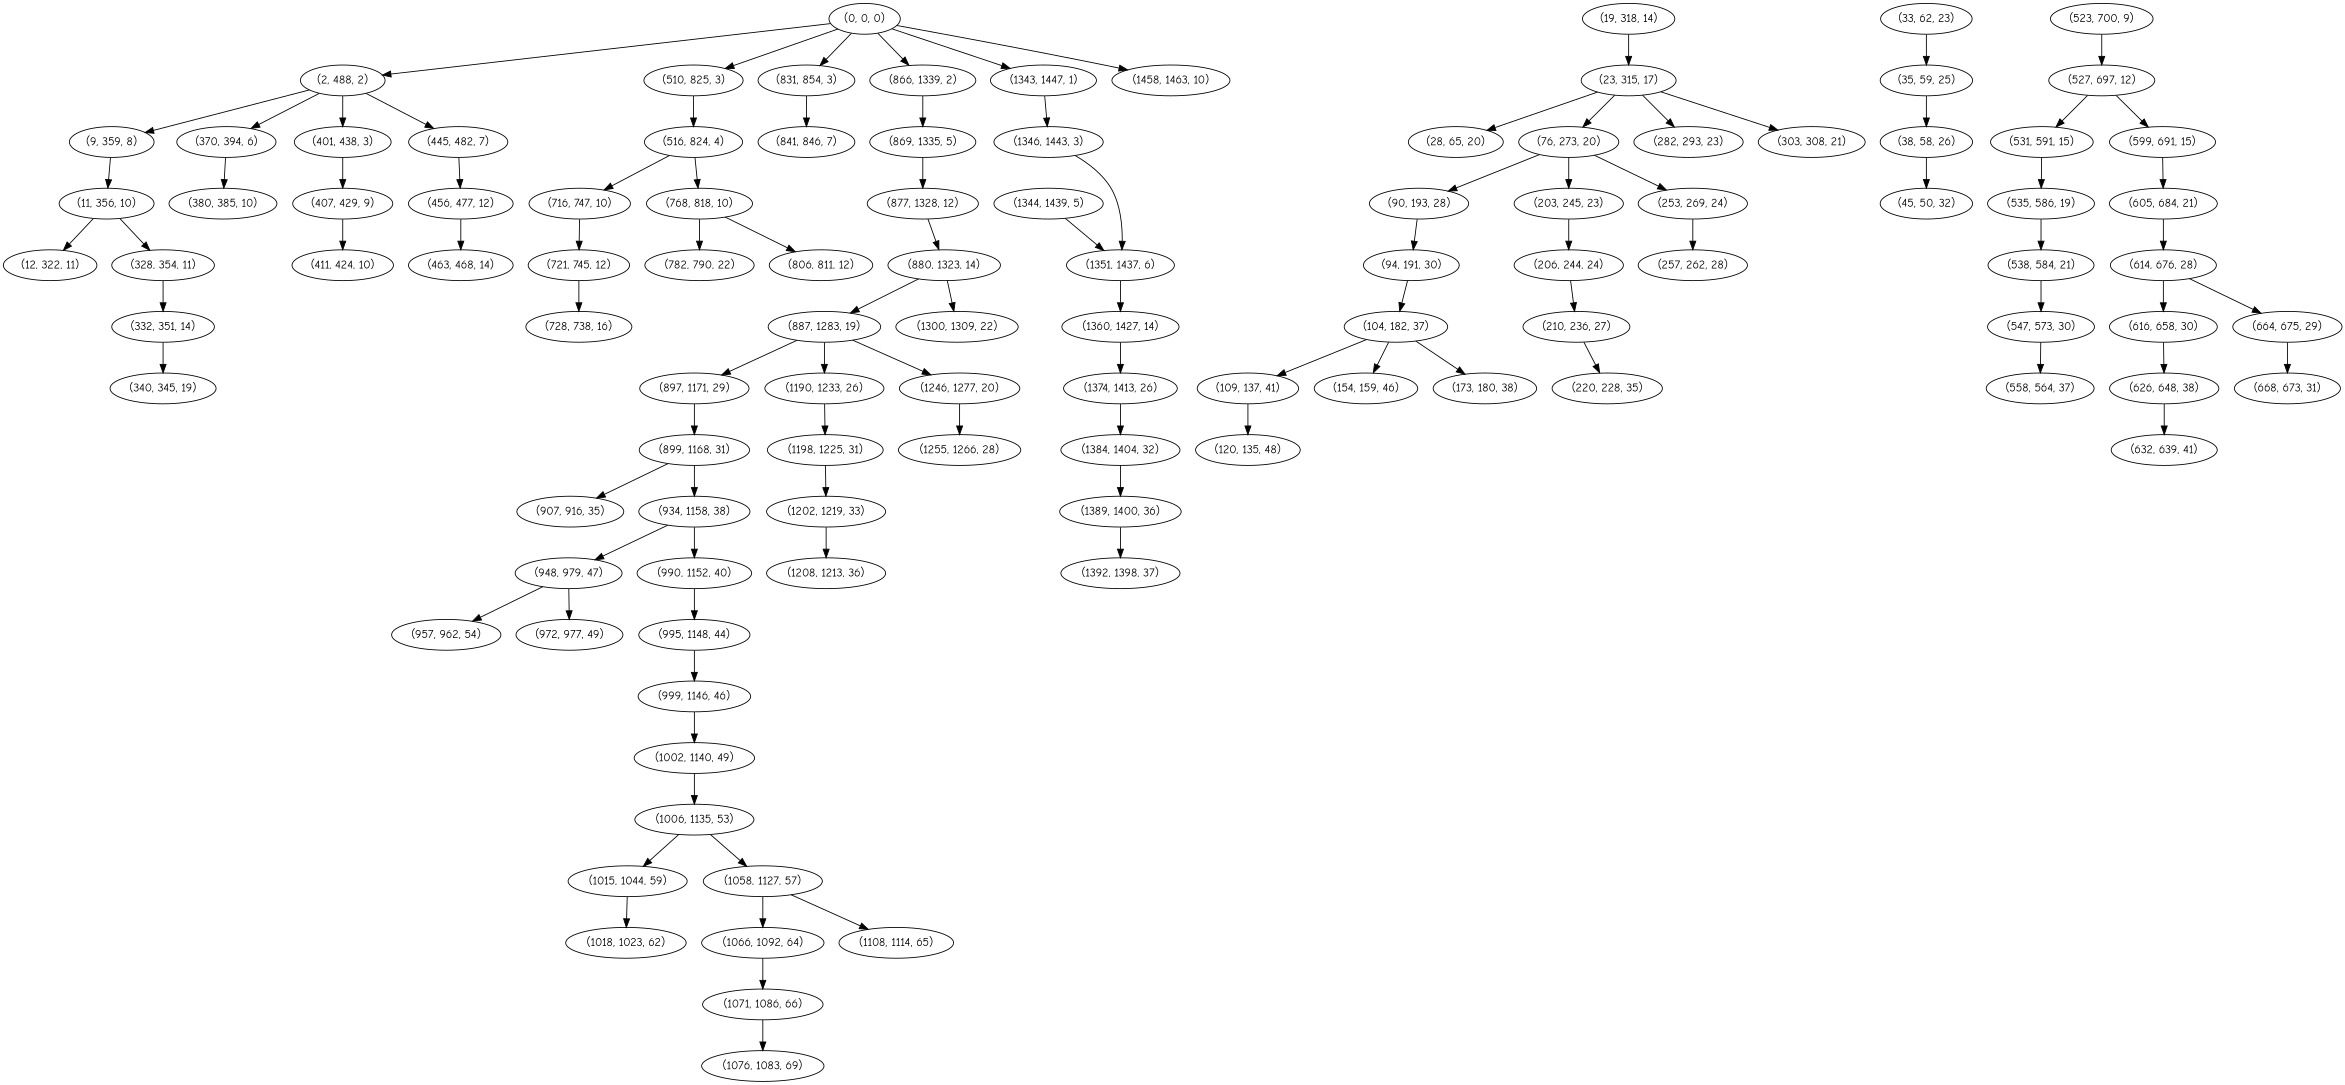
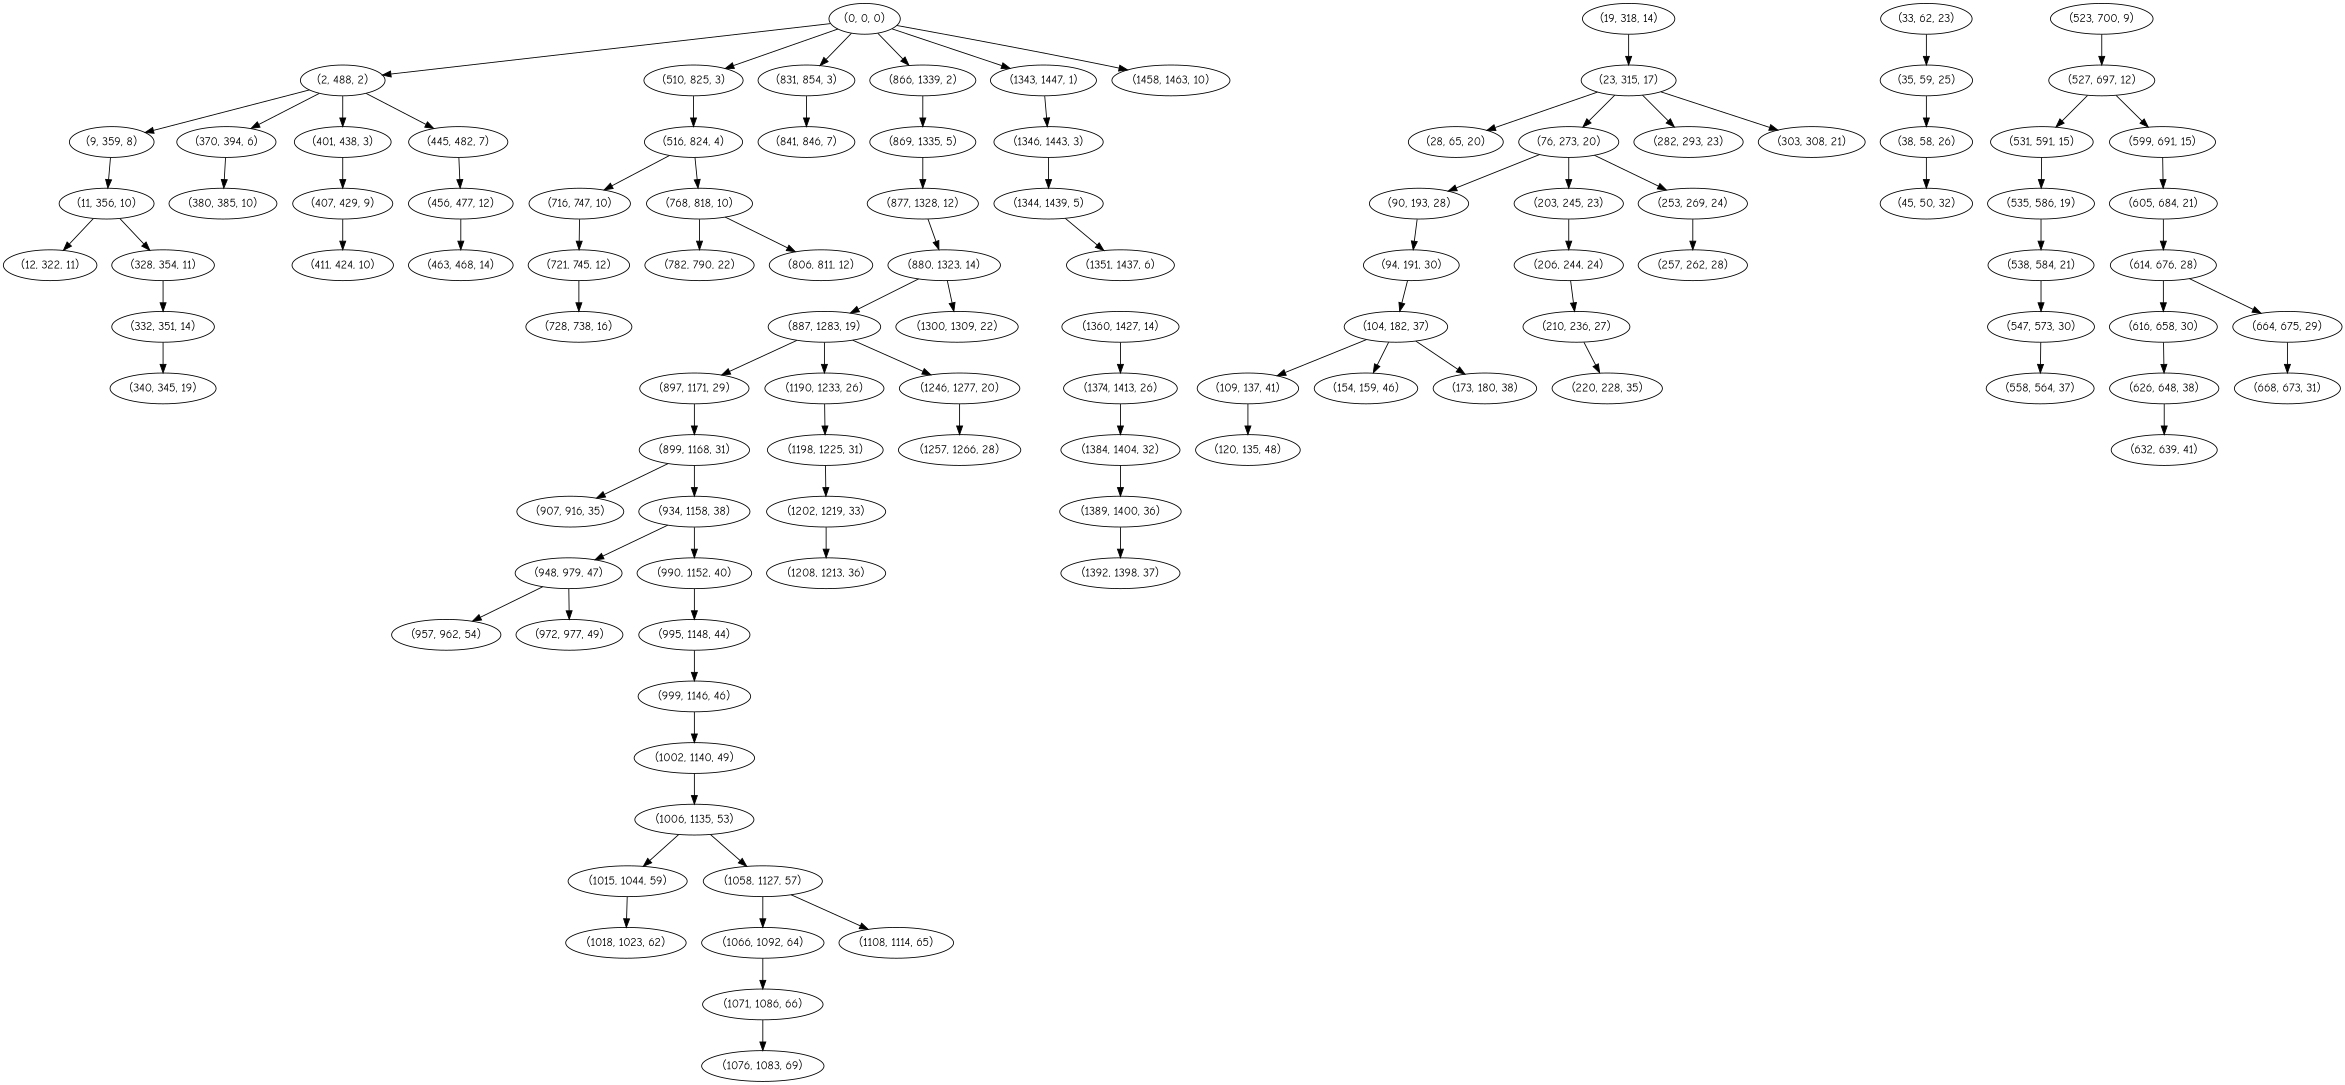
(1112, 191) -> (1049, 169)
(1120, 292) -> none
(960, 450) -> (960, 450)
